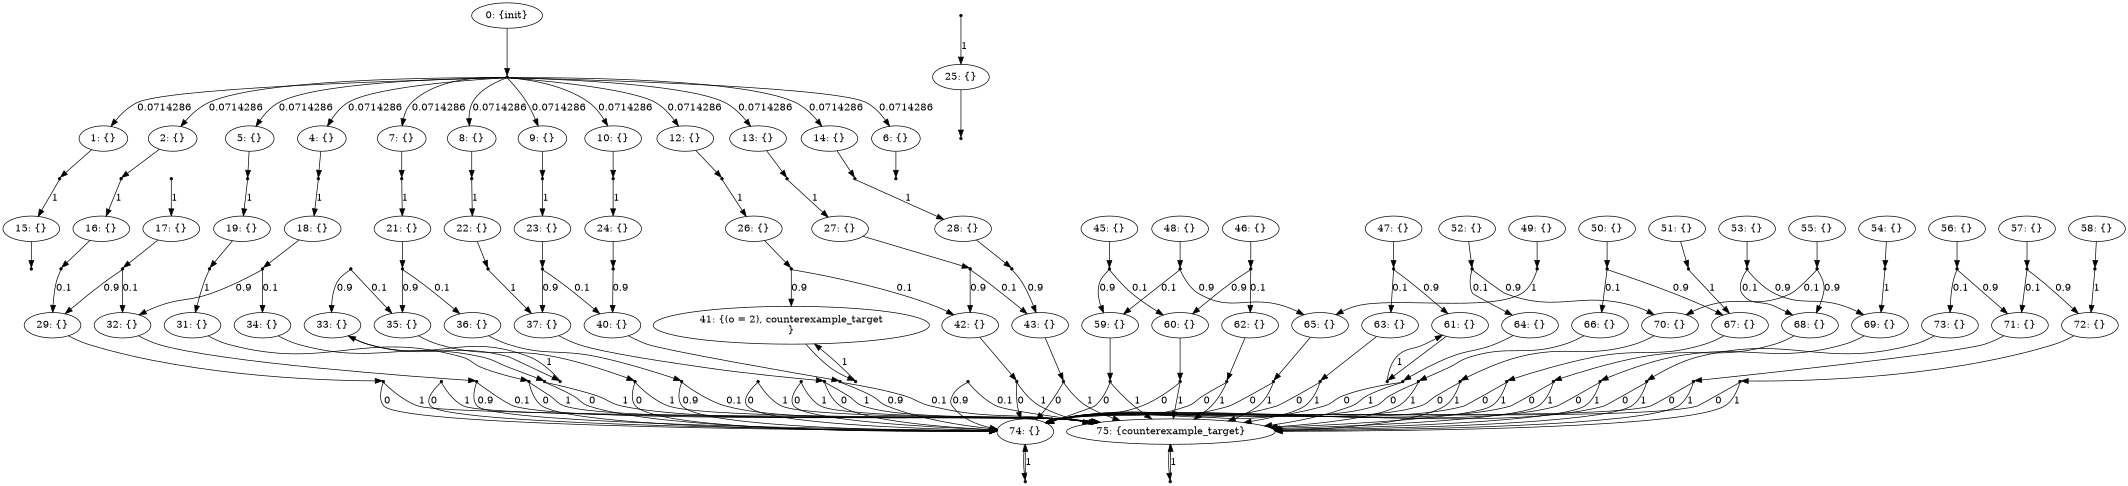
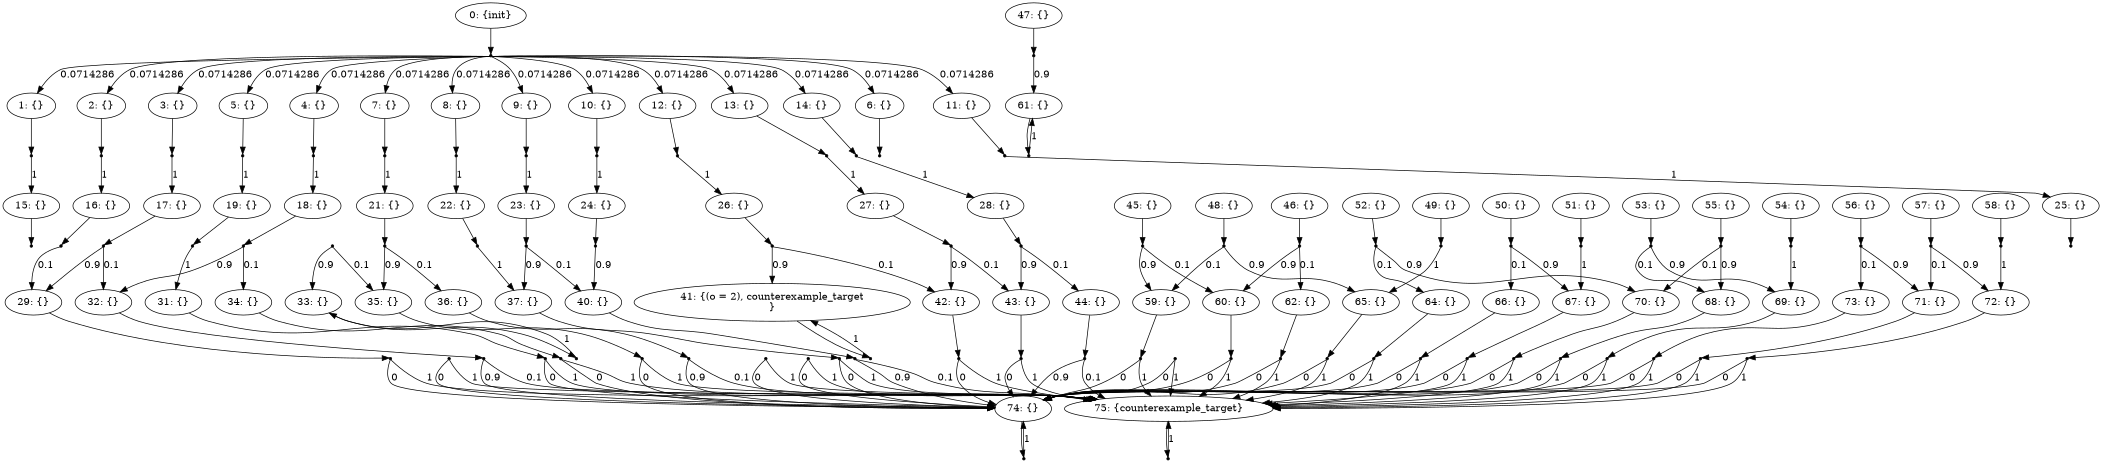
none -> (173, 106)
none -> (962, 106)
none -> (1091, 302)
(1390, 325) -> none
